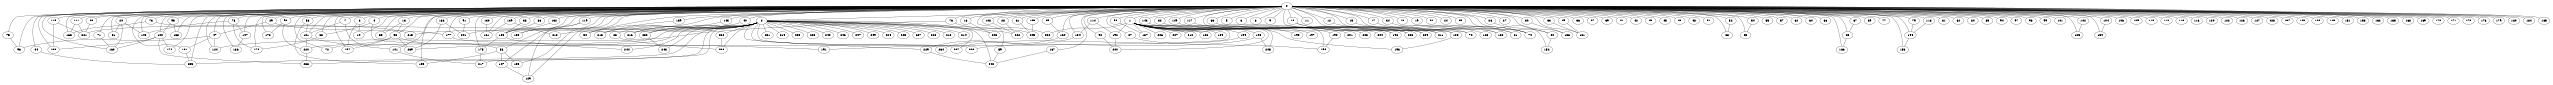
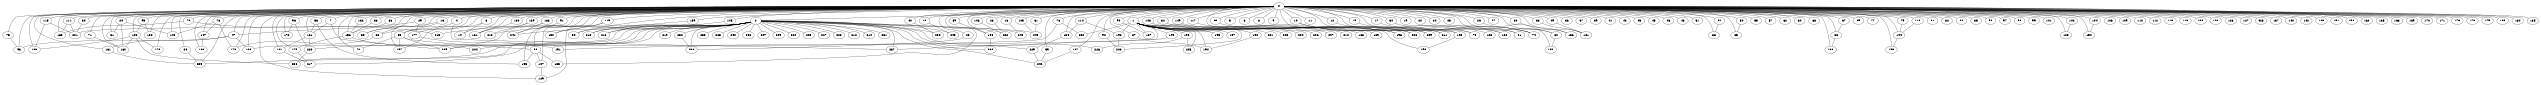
(655, 43) -> (939, 28)
